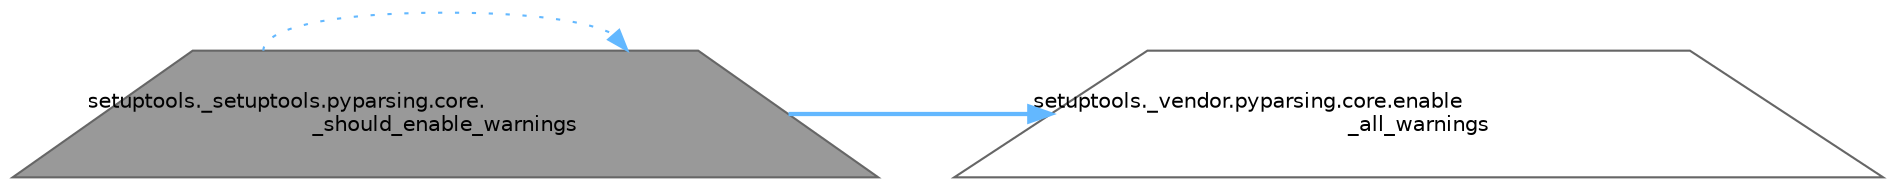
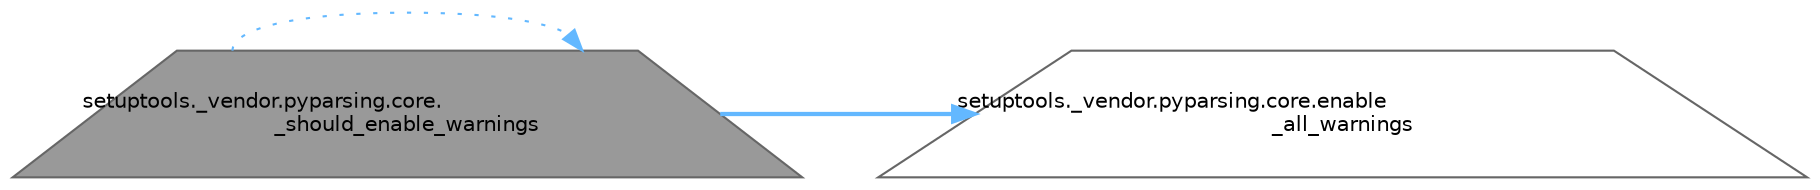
(445, 114) -> (407, 114)
